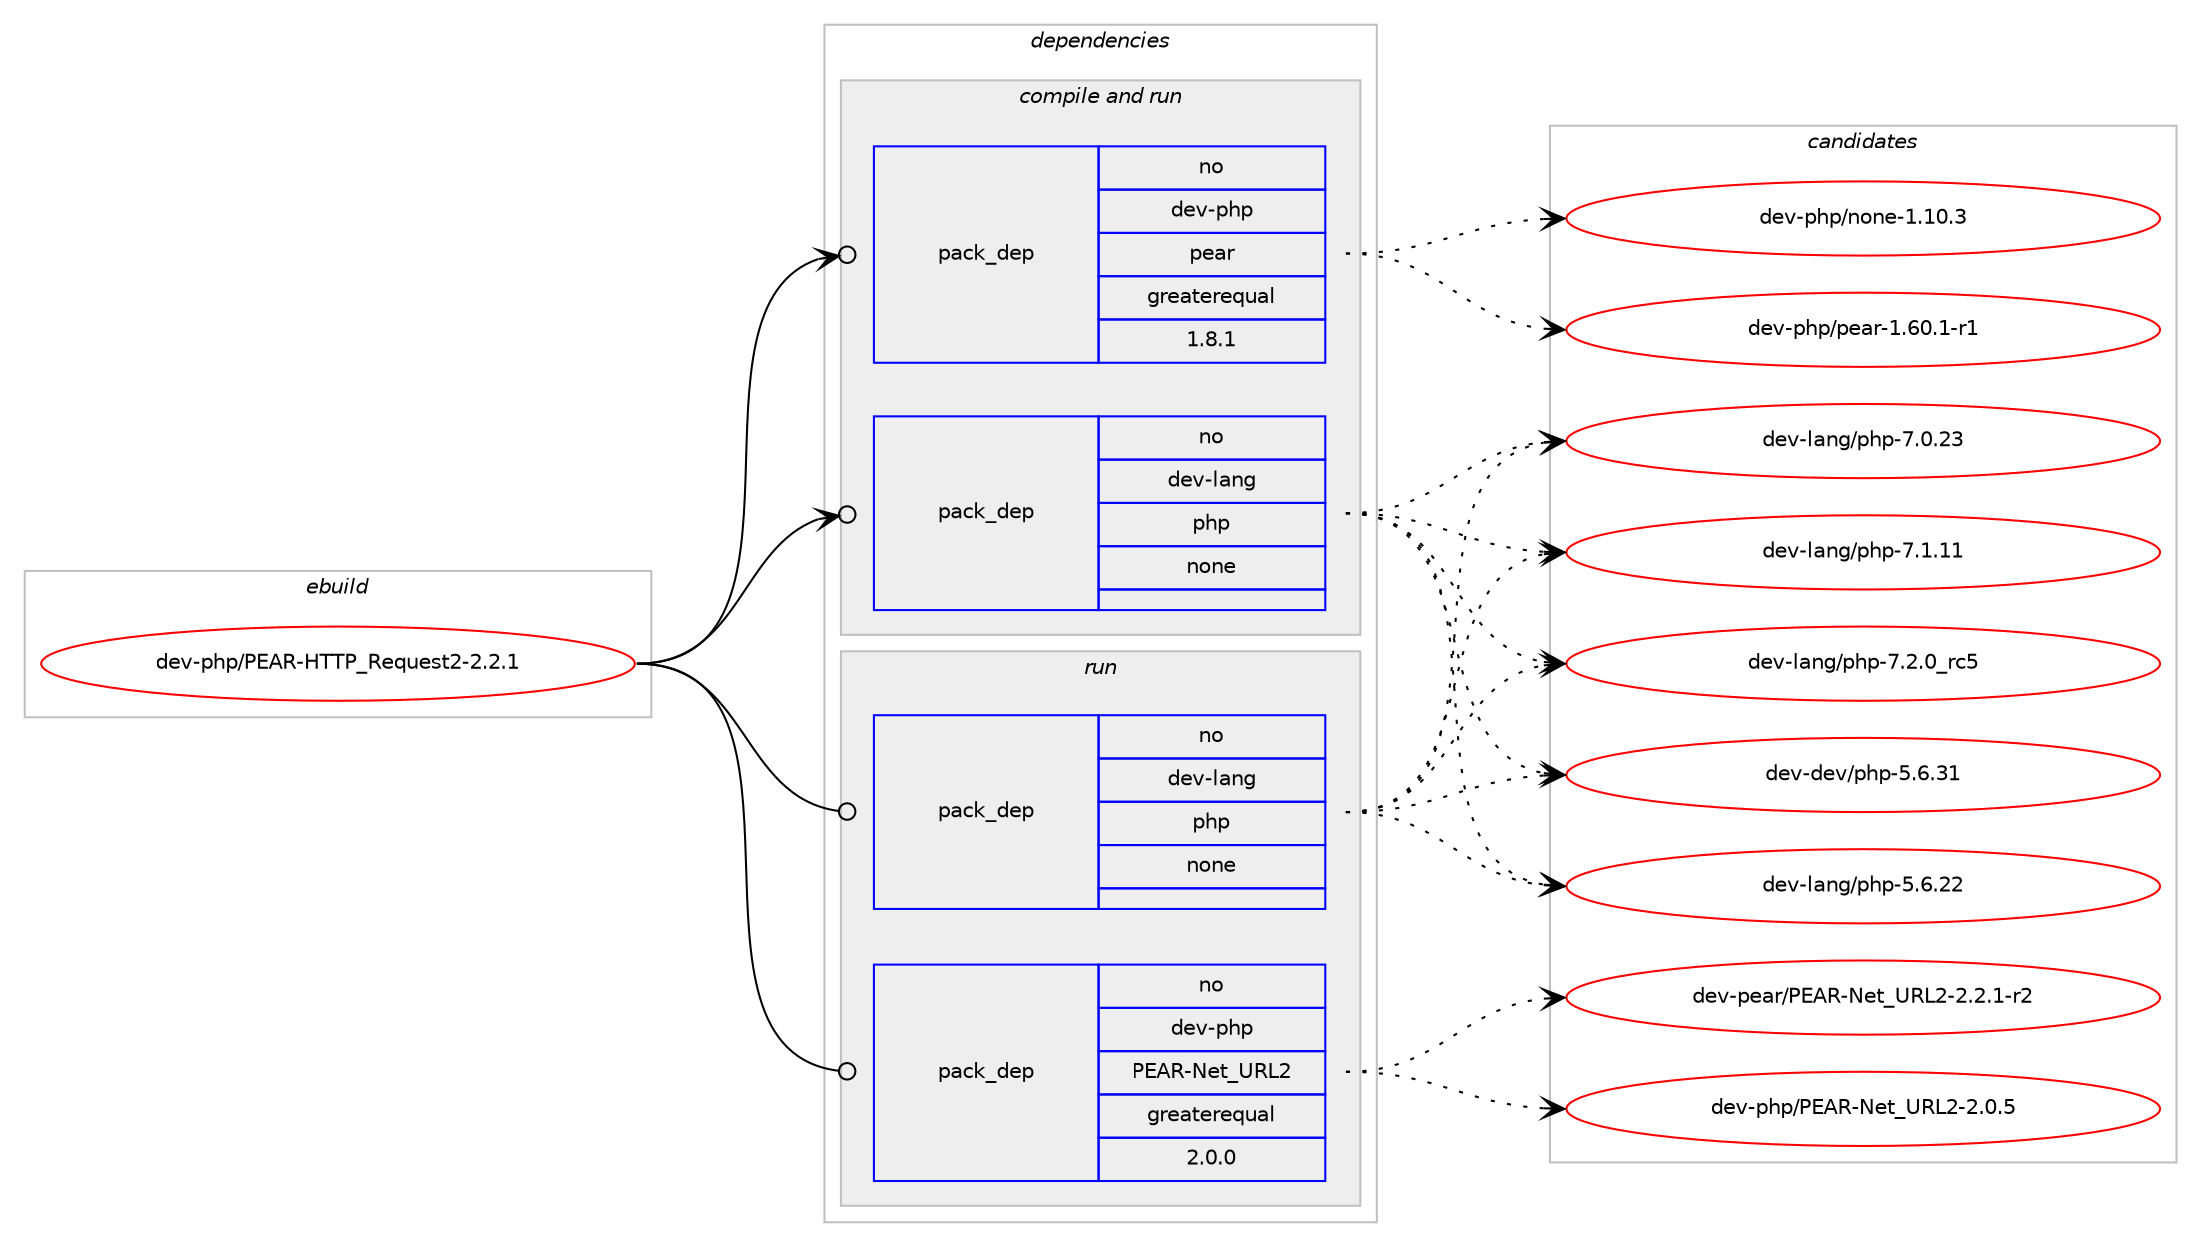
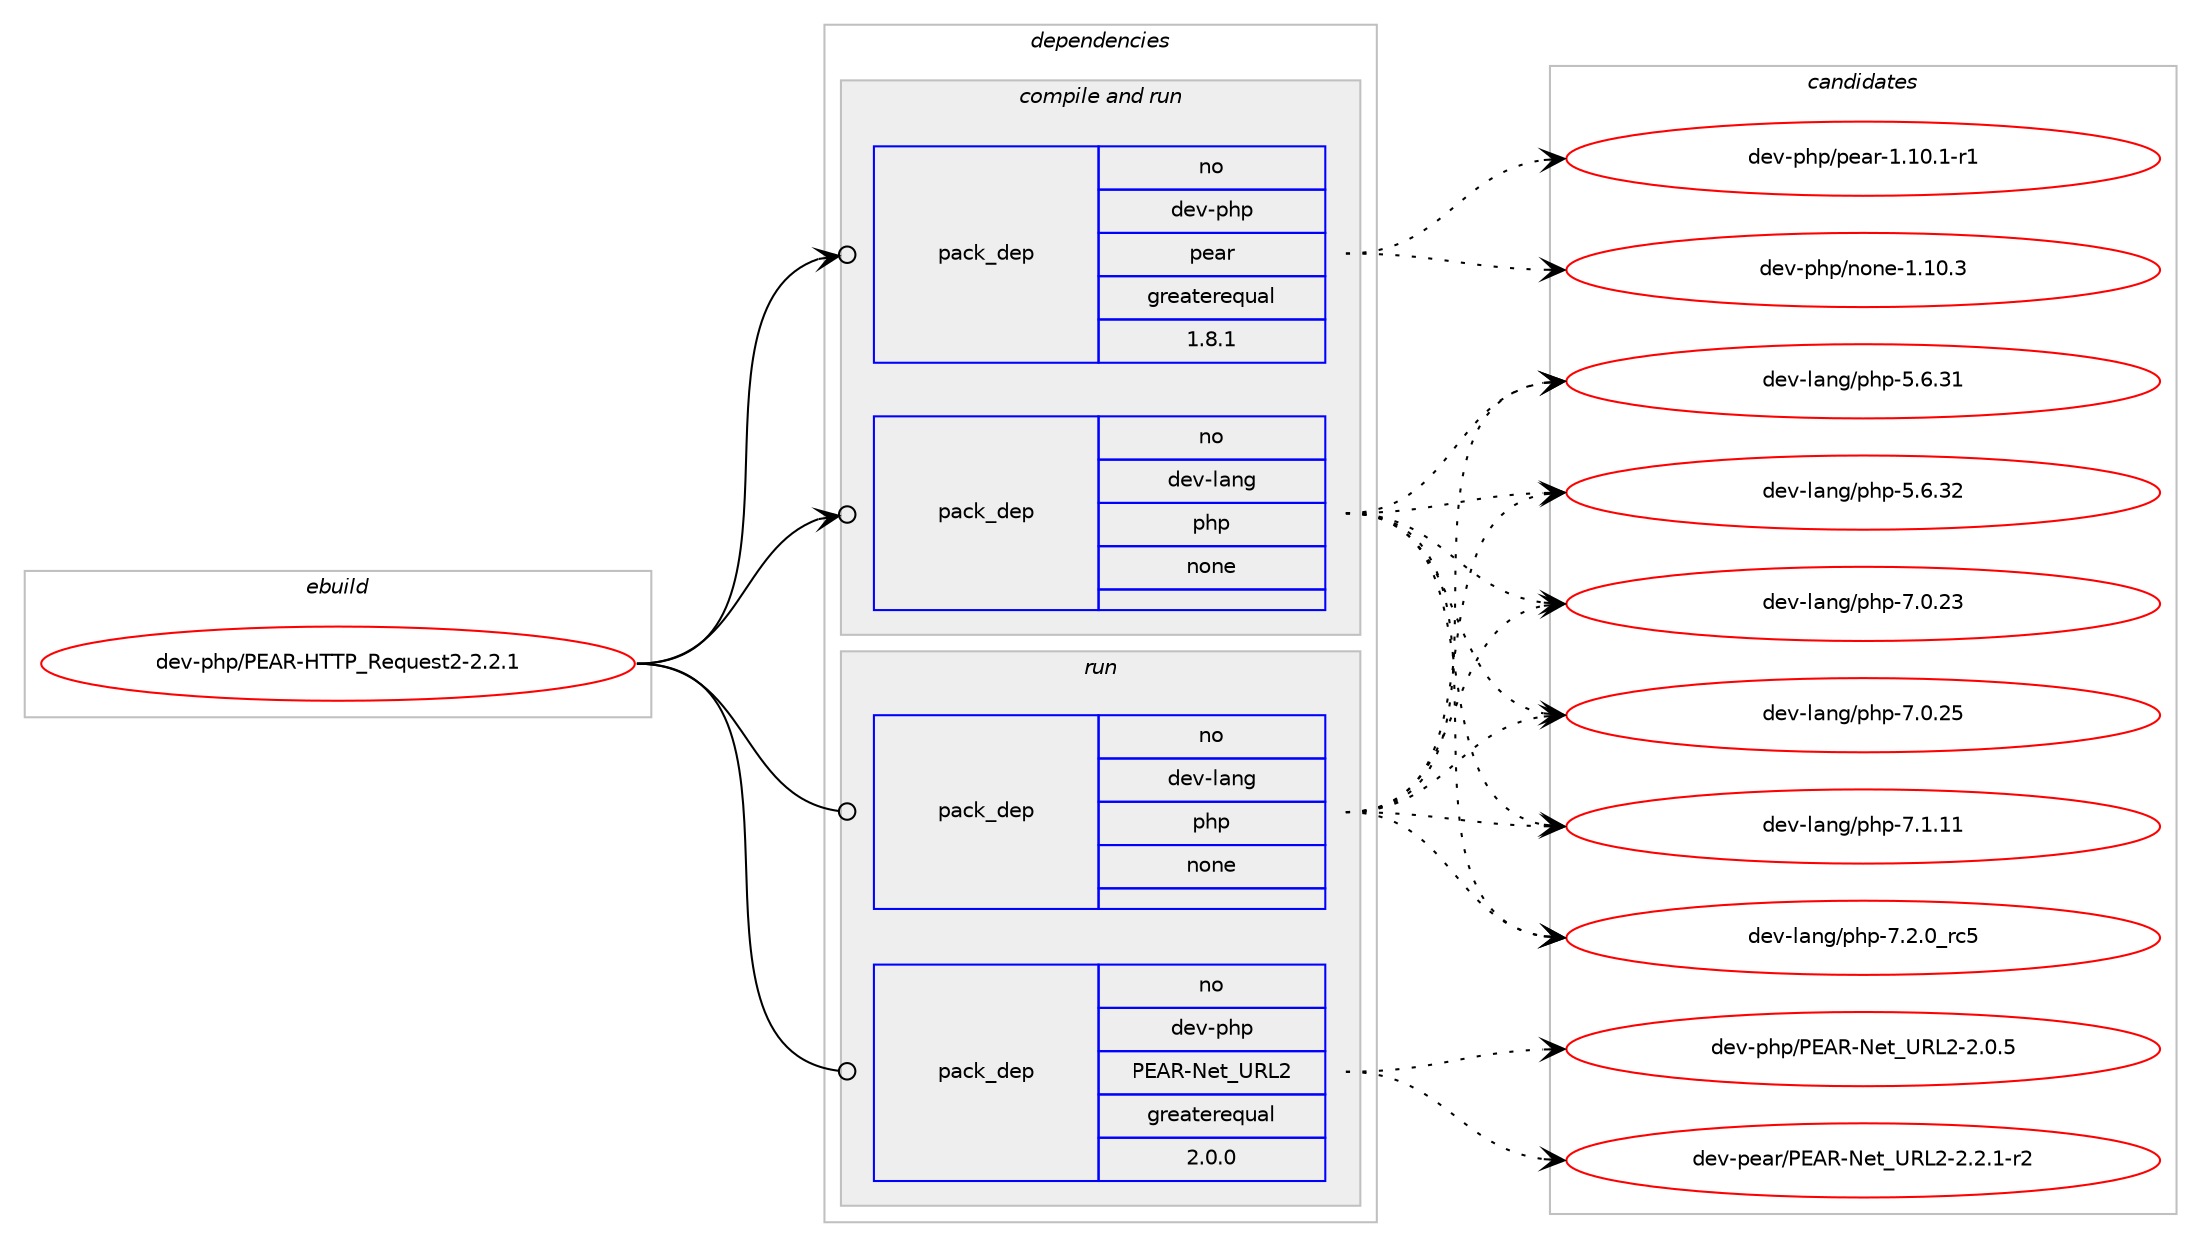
(1863, 330) -> (1863, 159)
none -> (1863, 715)
(1863, 775) -> (1863, 381)
(1863, 886) -> (1863, 493)
